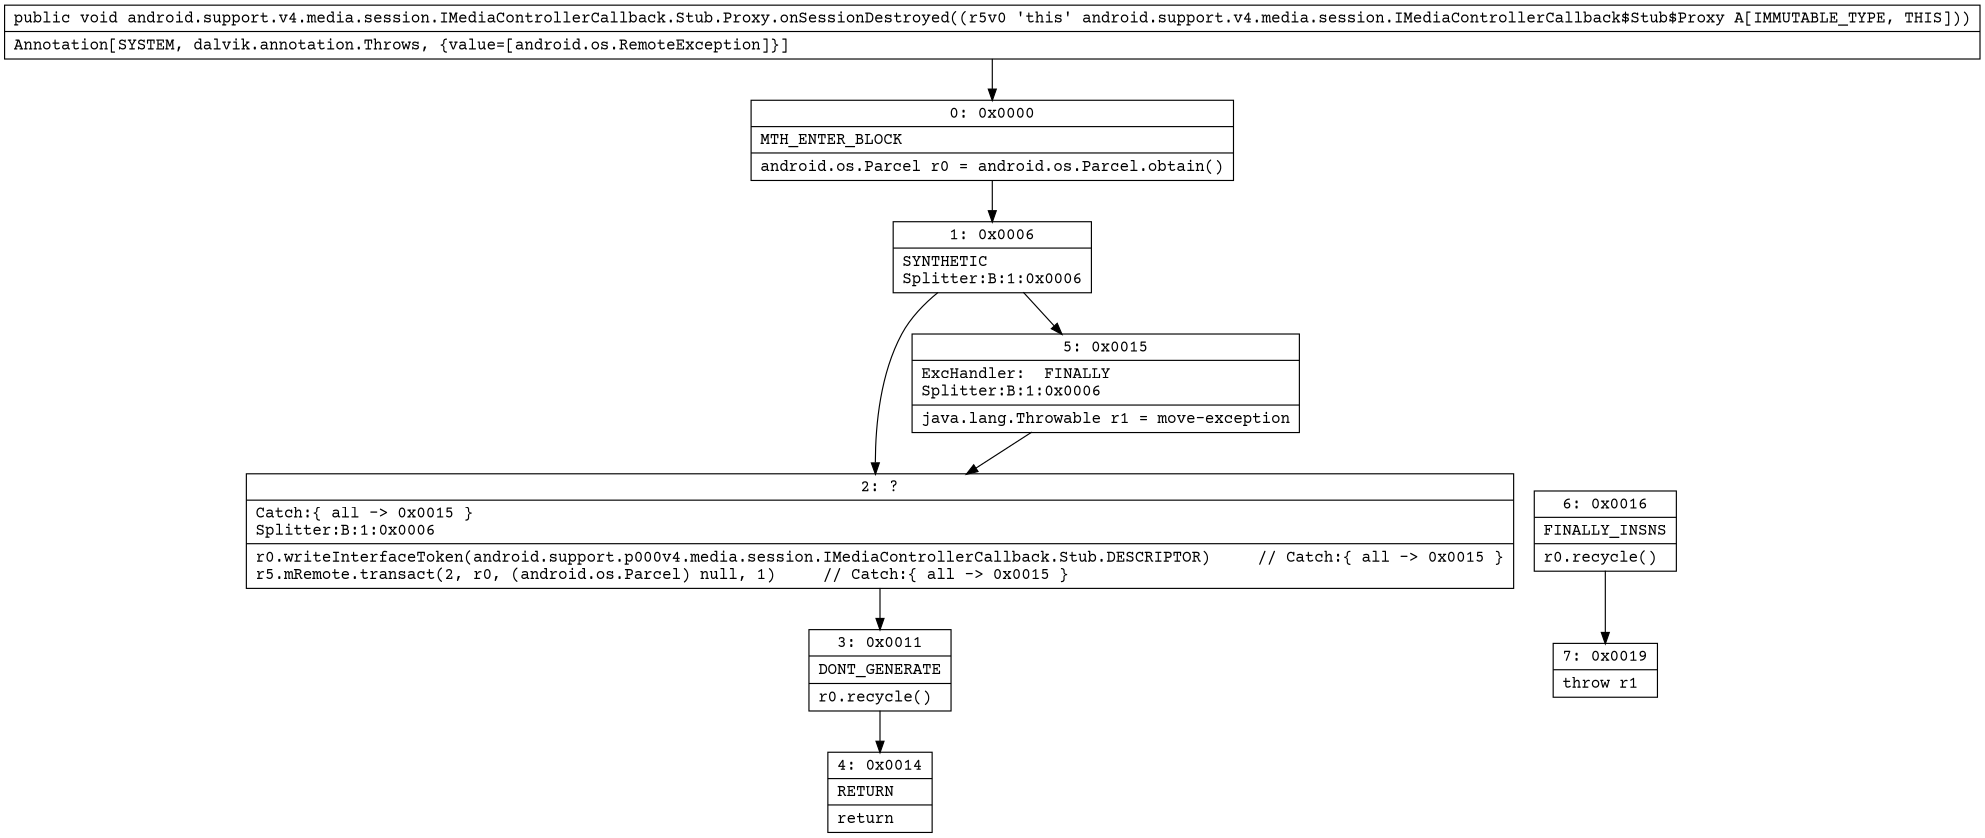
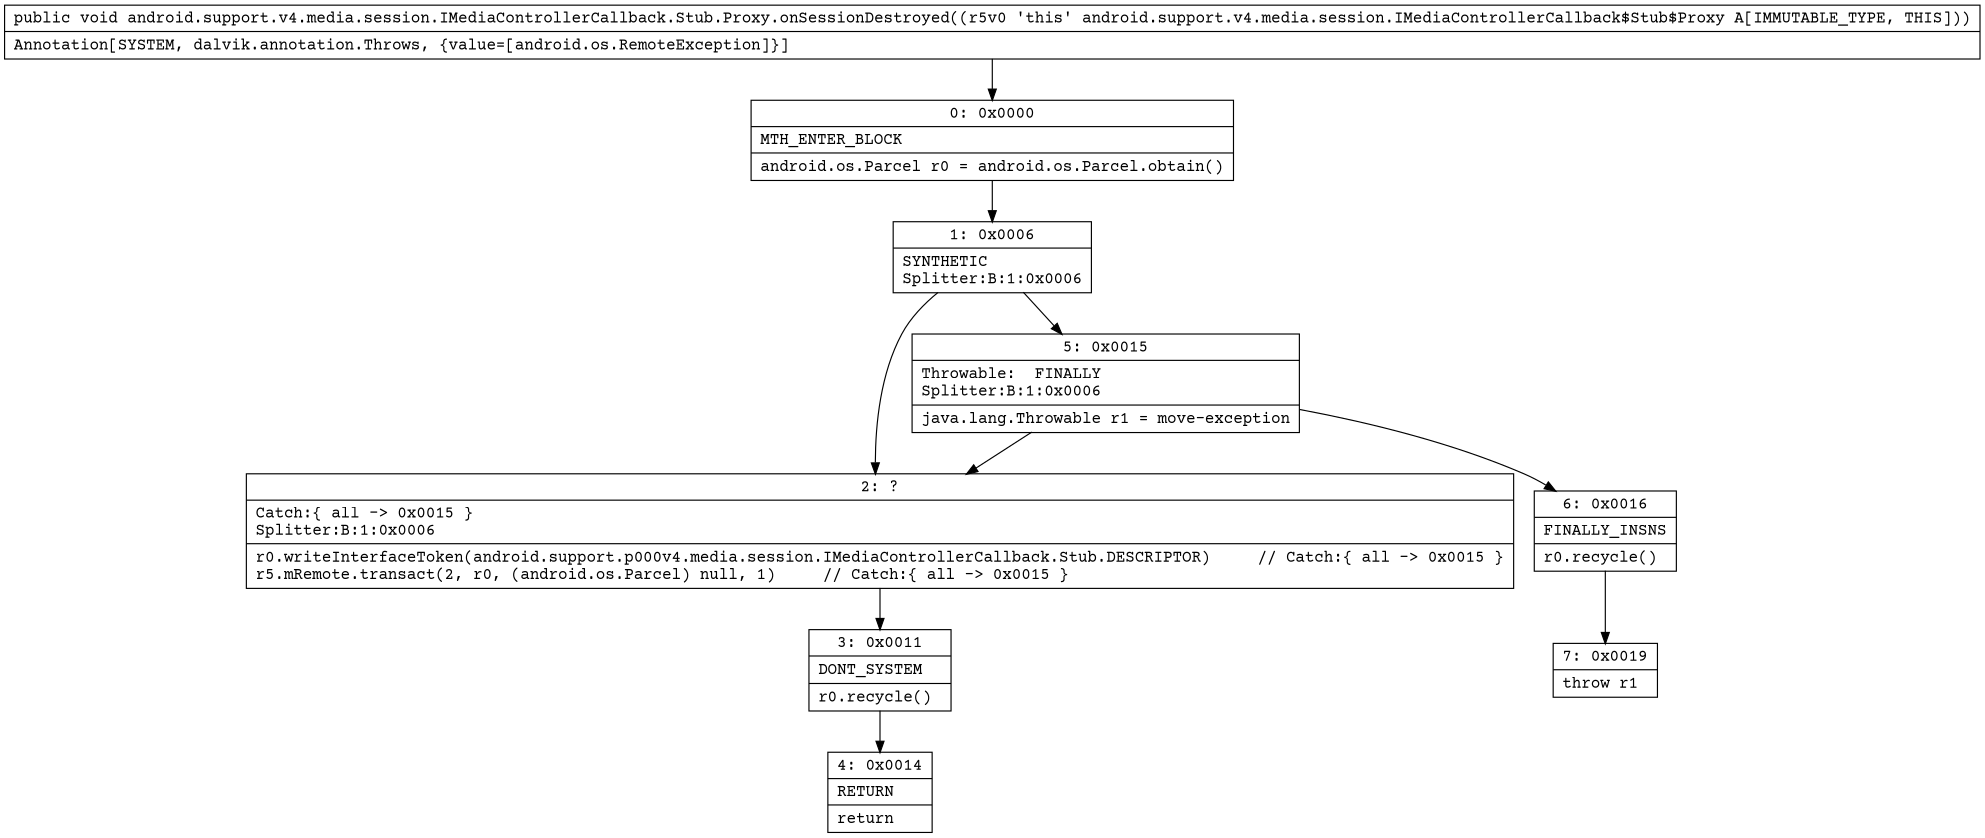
(1016, 374) -> (1011, 374)
none -> (1425, 439)
(880, 669) -> (870, 669)
